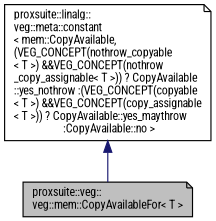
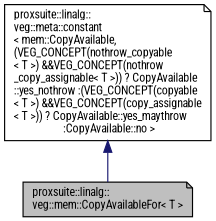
(108, 199) -> (108, 199)
